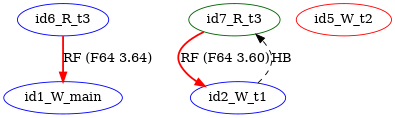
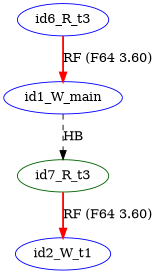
(344, 20) -> none
(108, 59) -> (108, 59)
(271, 63) -> (63, 132)
